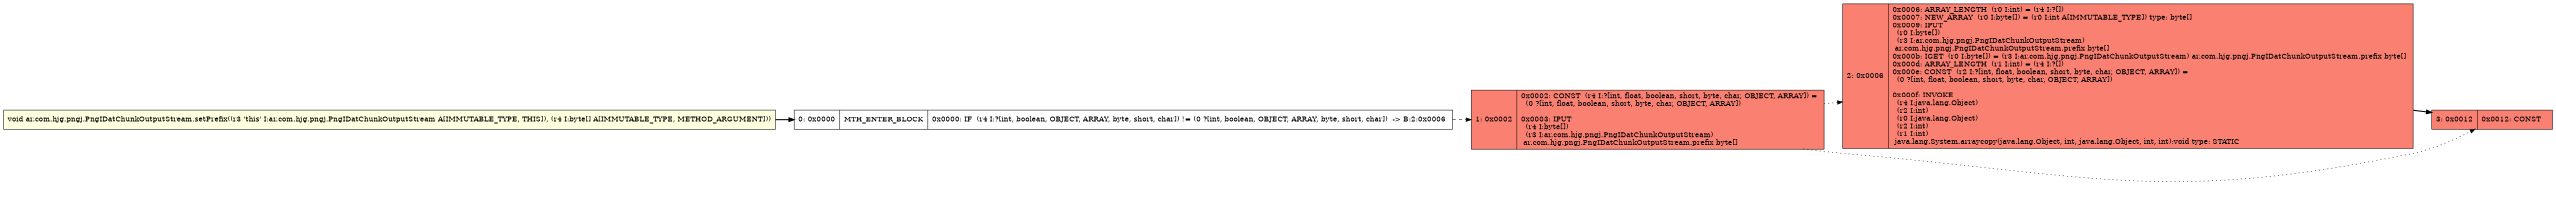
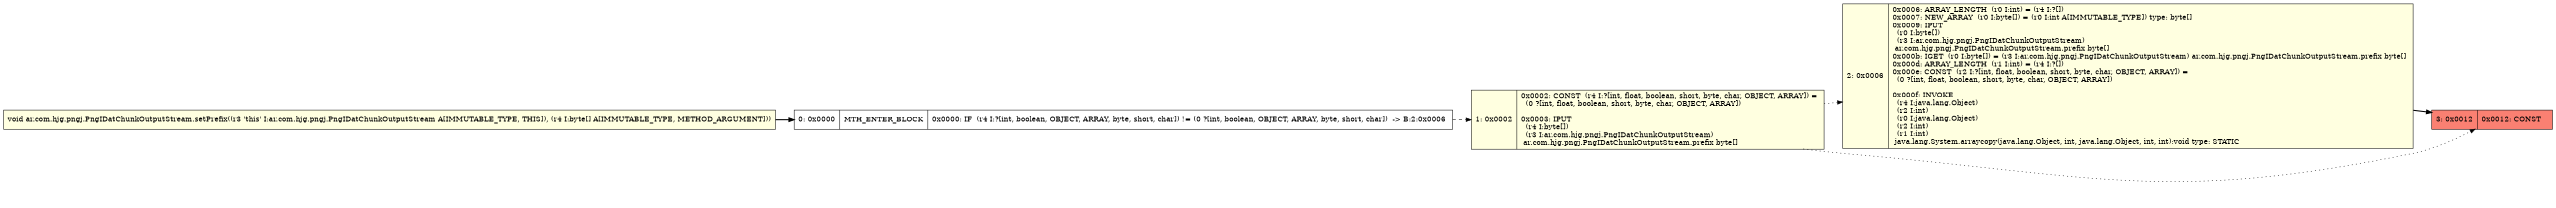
(2128, 76) -> (2128, 76)
(1648, 120) -> (1648, 120)
